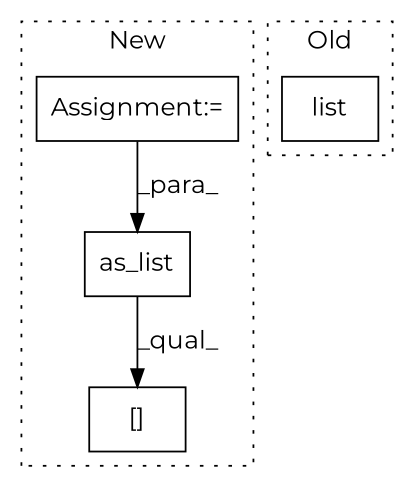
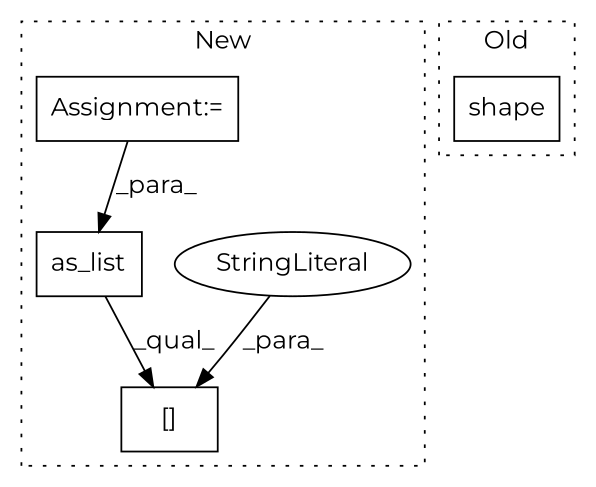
(330, 109) -> (507, 109)
none -> (293, 264)
